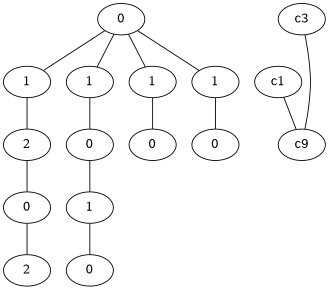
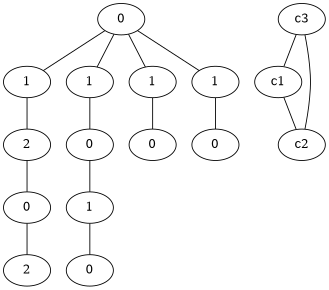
none -> (290, 50)
(302, 145) -> (302, 145)
